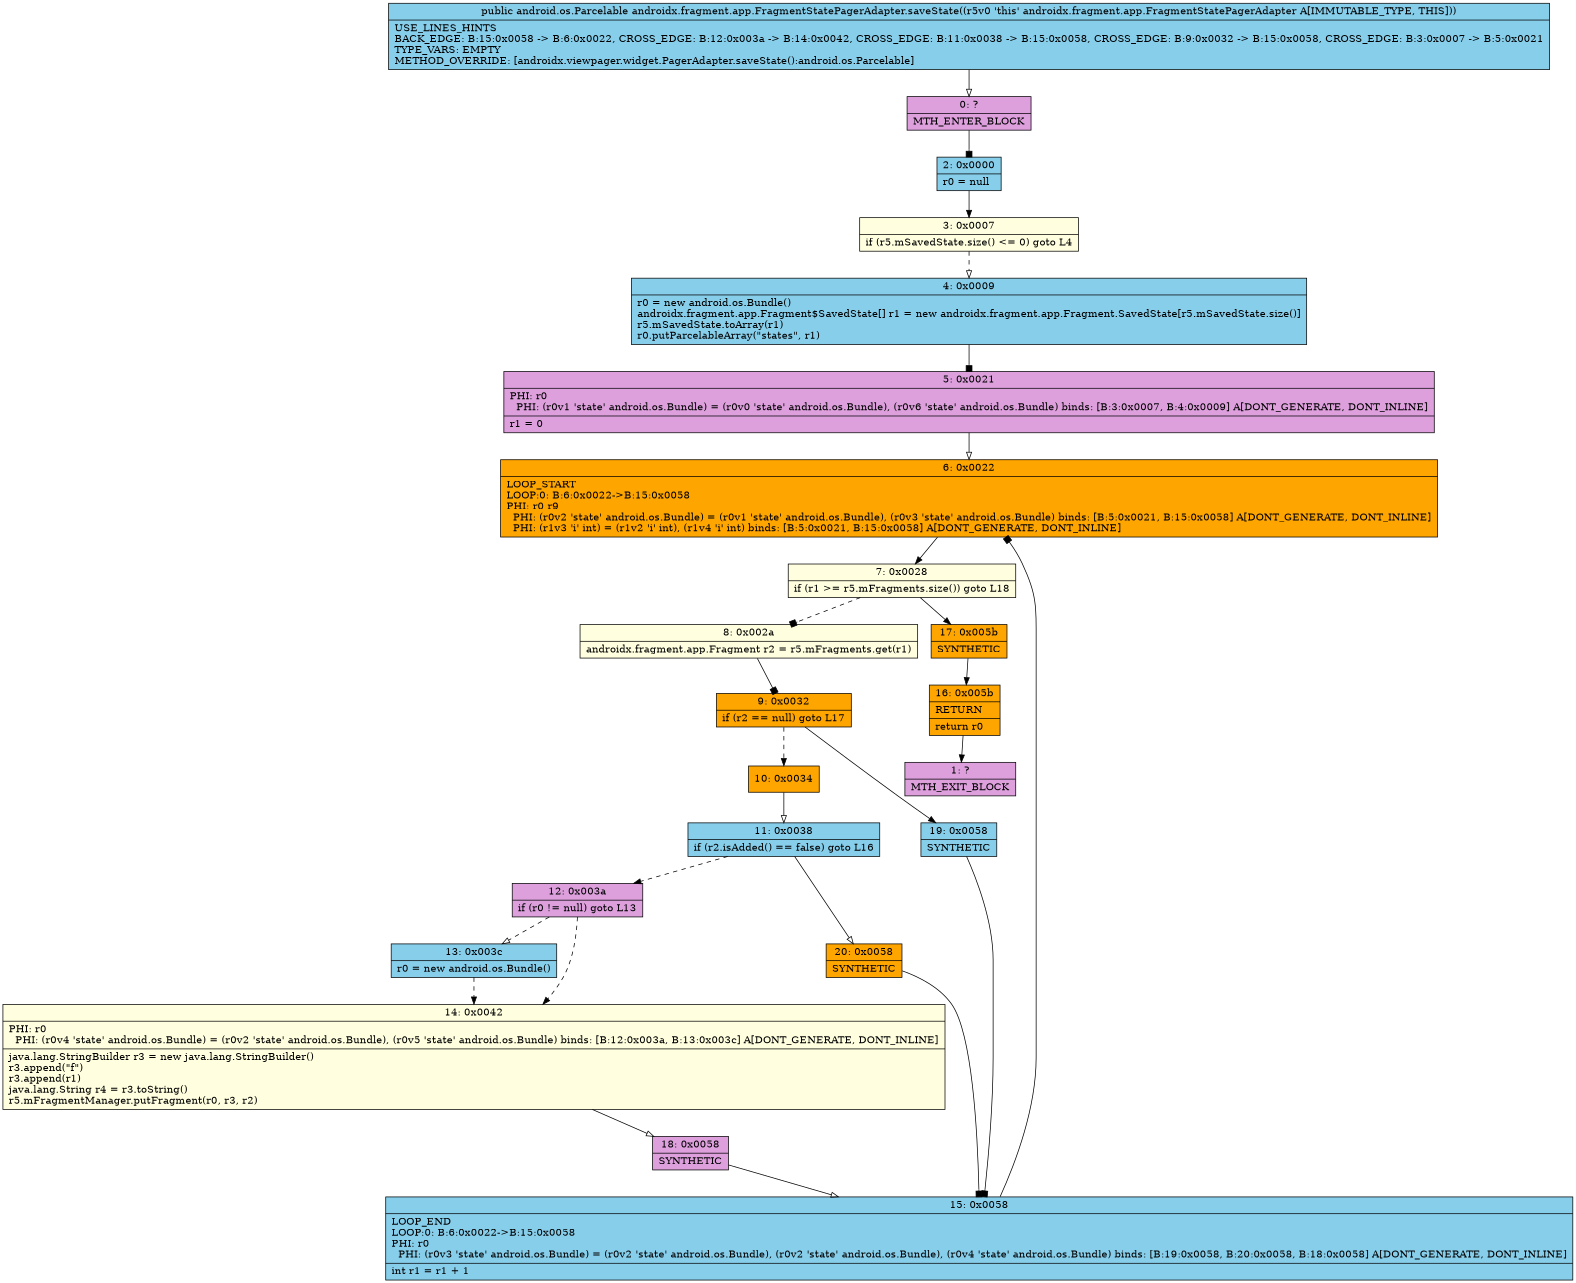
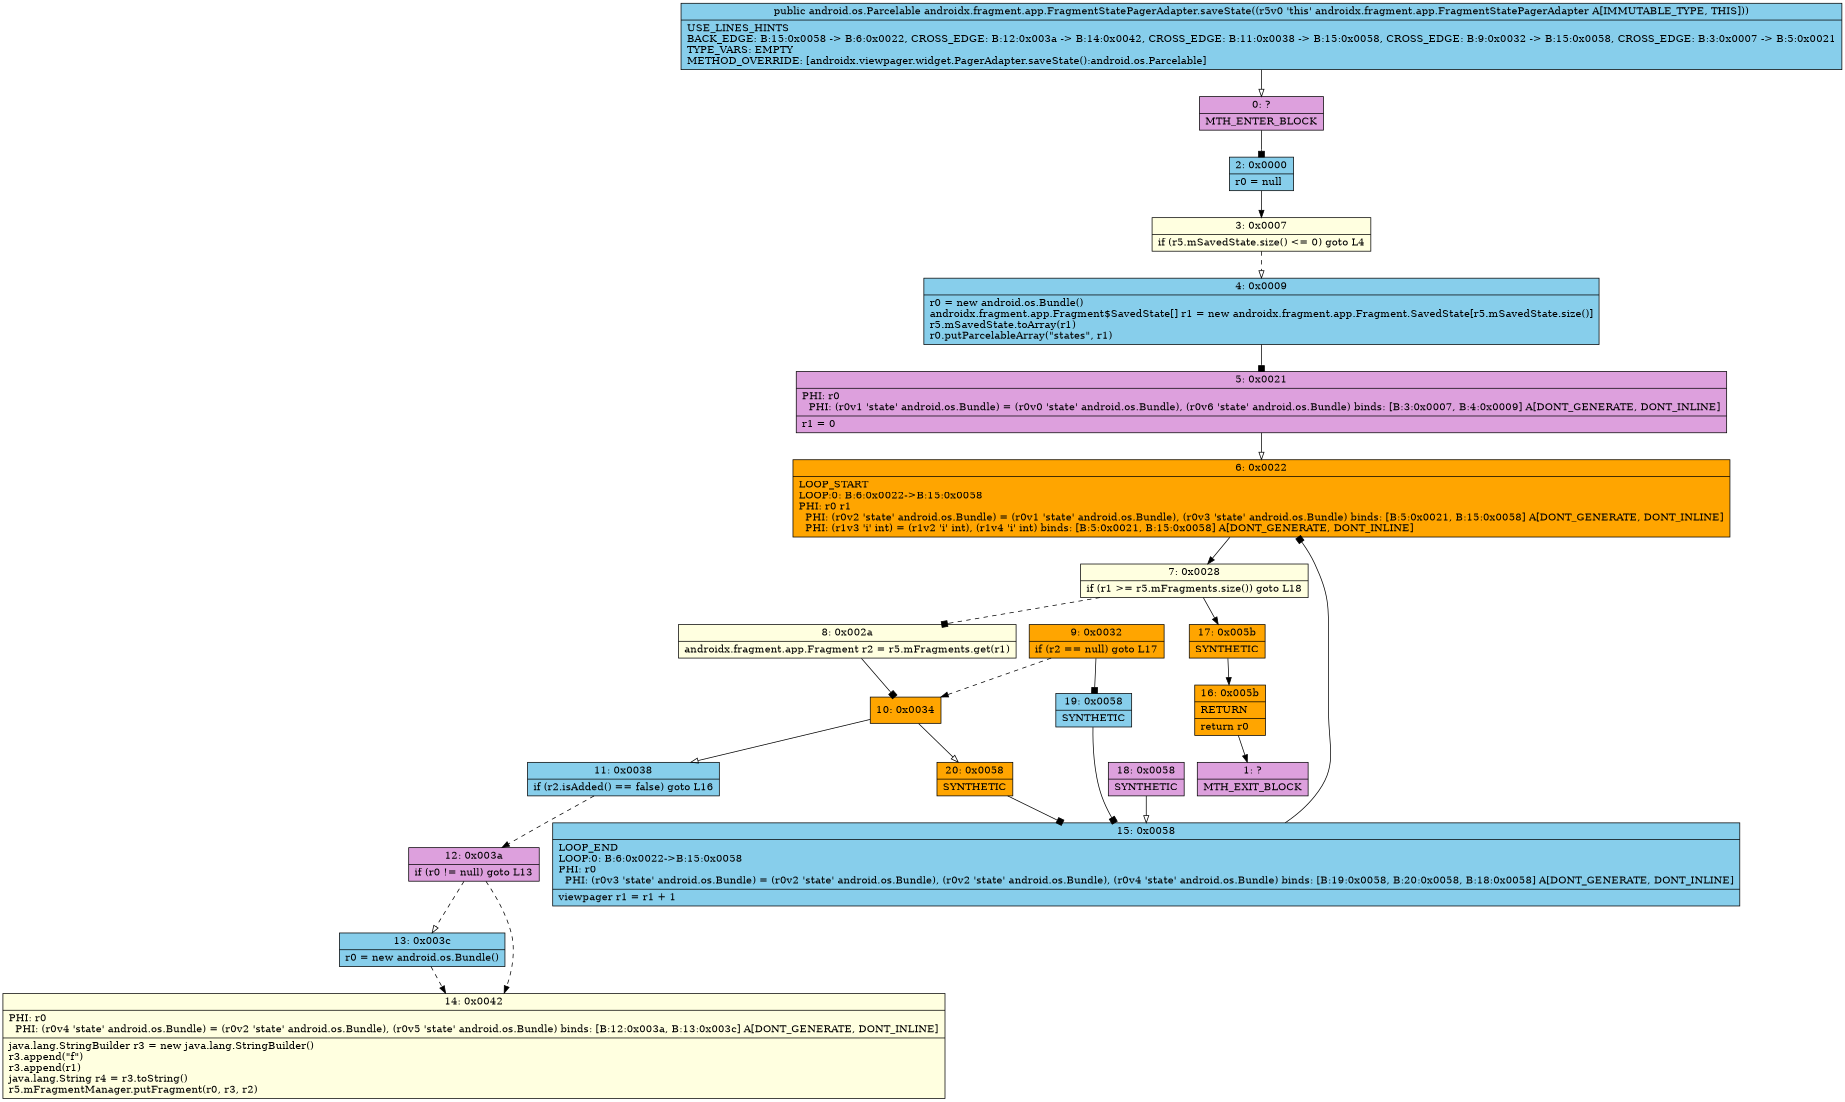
(534, 506) -> (827, 506)
(765, 673) -> (876, 675)
(867, 773) -> (1095, 672)
(822, 897) -> (936, 740)
(620, 1121) -> none
(431, 1271) -> (618, 897)
